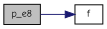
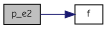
(22, 14) -> (22, 14)
